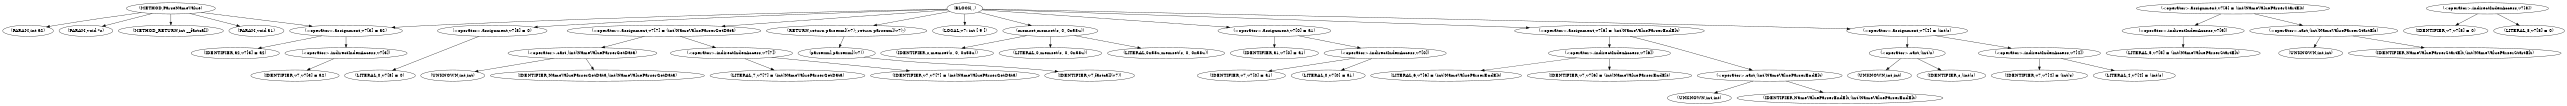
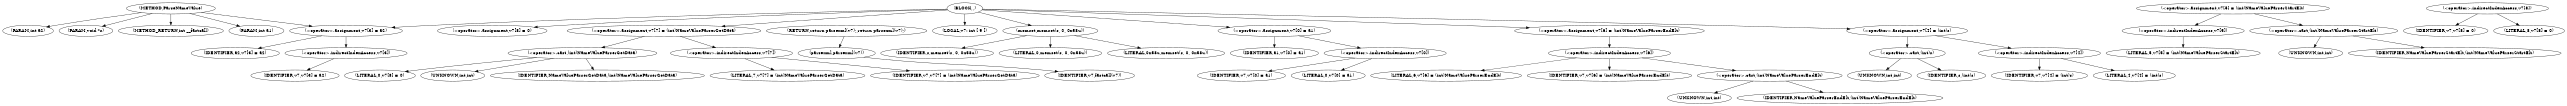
(913, 18) -> none
(256, 31) -> (256, 31)
(1690, 52) -> (1687, 64)
(437, 53) -> (472, 64)
